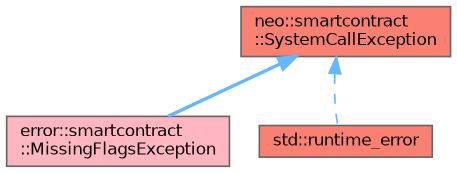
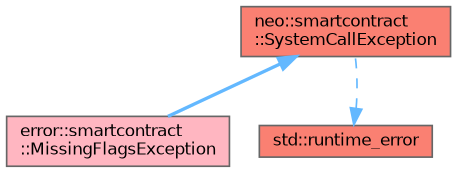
(335, 99) -> (357, 83)
